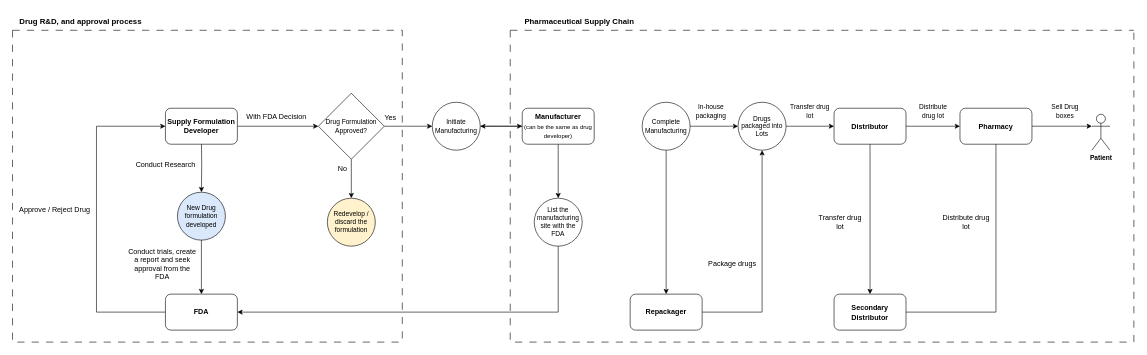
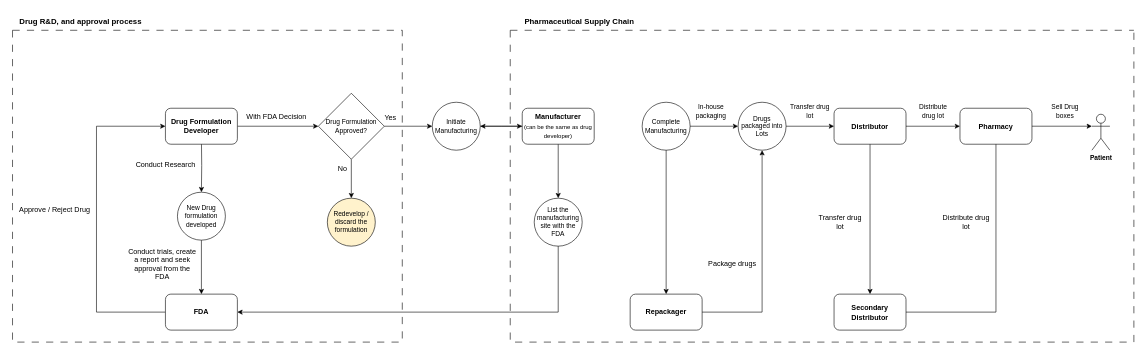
(201, 126) -> (201, 126)
(201, 216) -> (201, 216)
